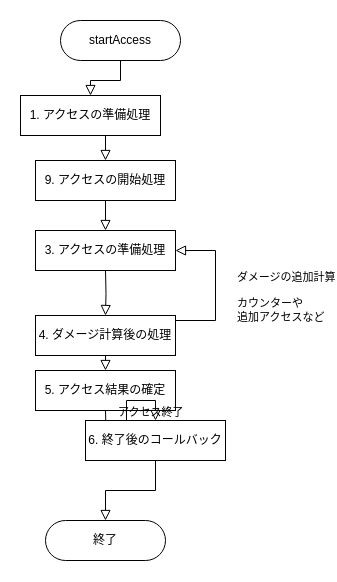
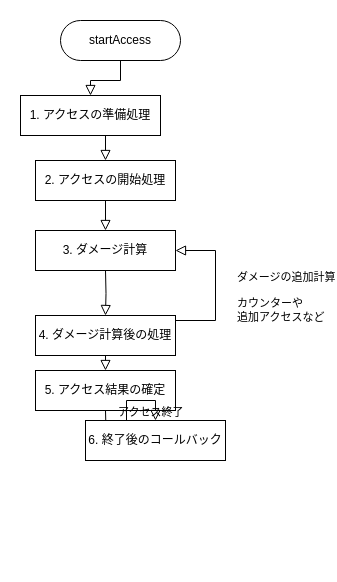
(106, 181) -> (106, 181)
(106, 251) -> (106, 251)
(137, 491) -> none
(106, 541) -> none
